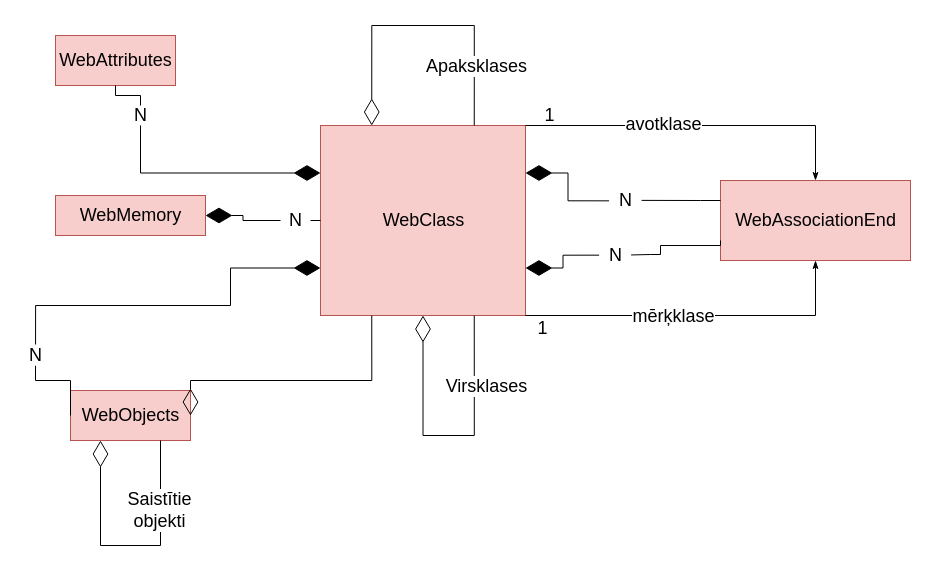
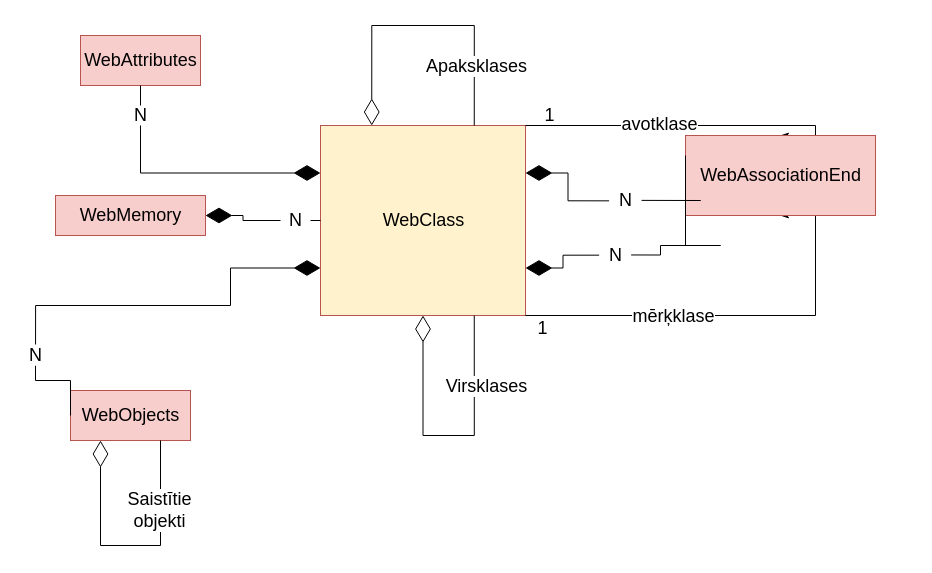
(116, 61) -> (141, 61)
(423, 221) -> (423, 221)
(816, 221) -> (781, 176)
(310, 381) -> none
